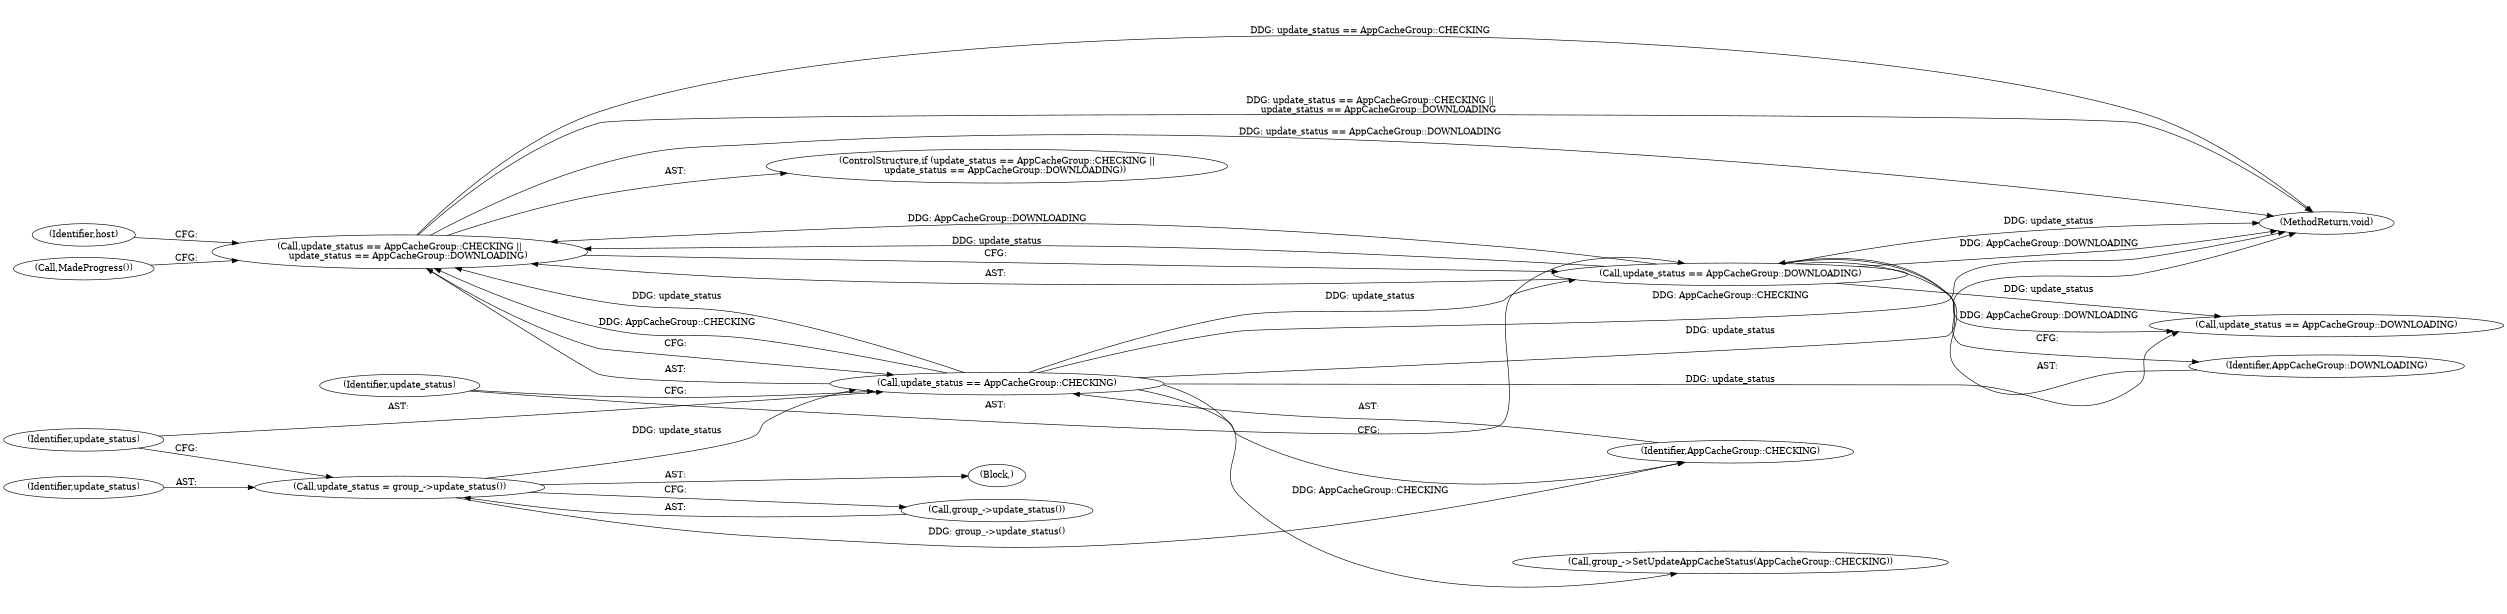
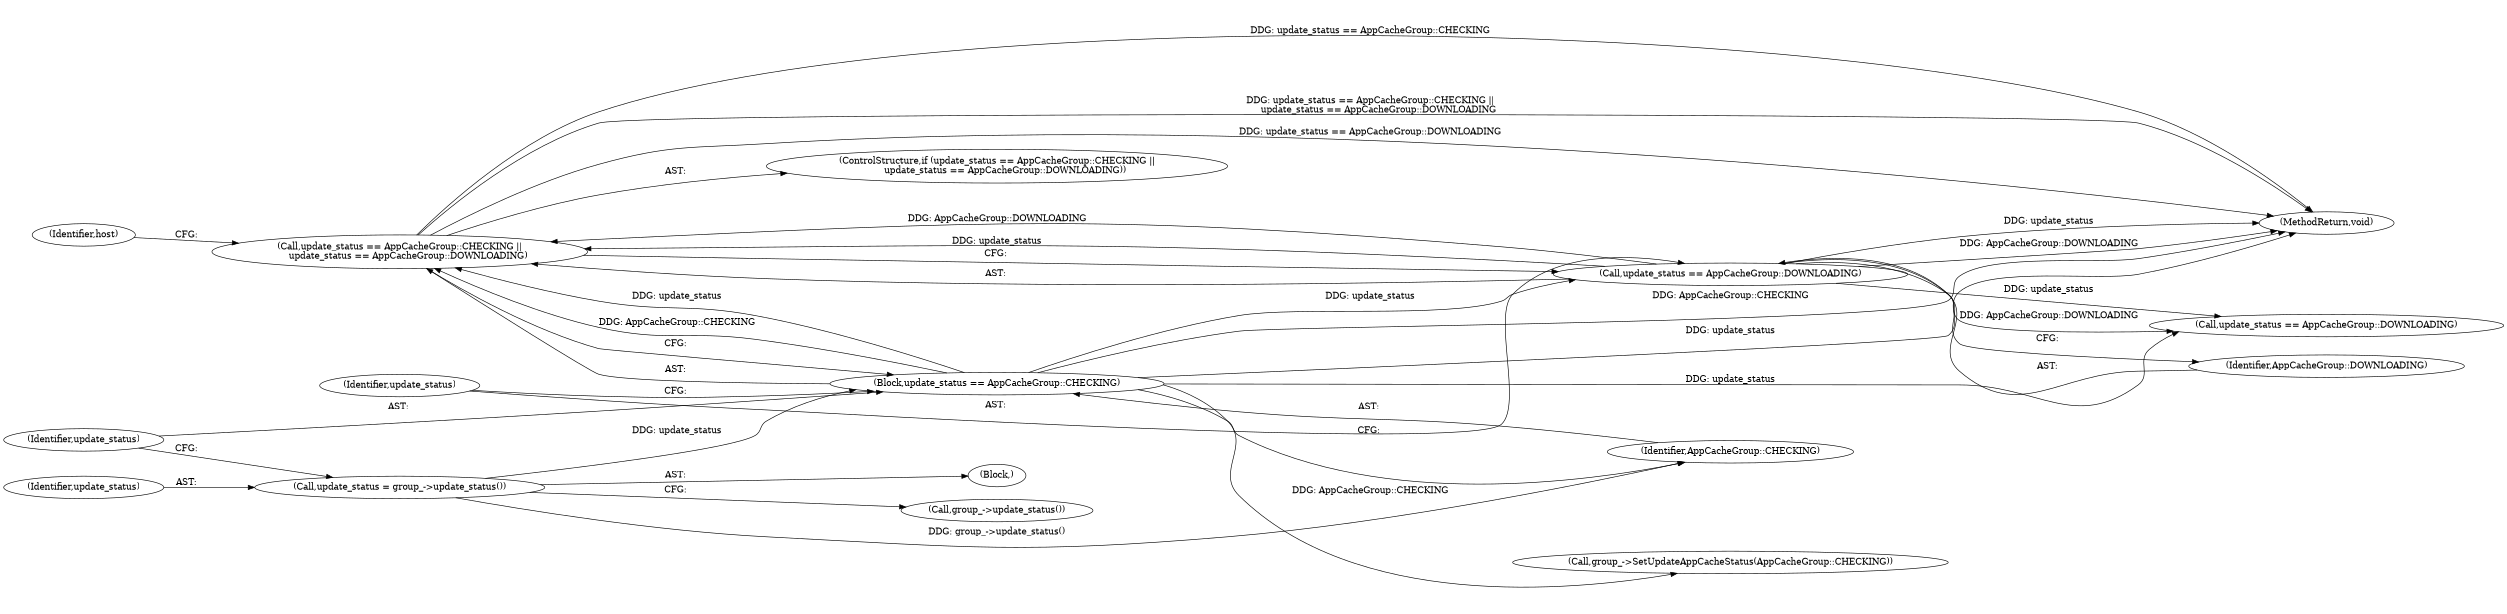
(84, 269) -> none
(997, 384) -> (997, 384)
(688, 516) -> none
